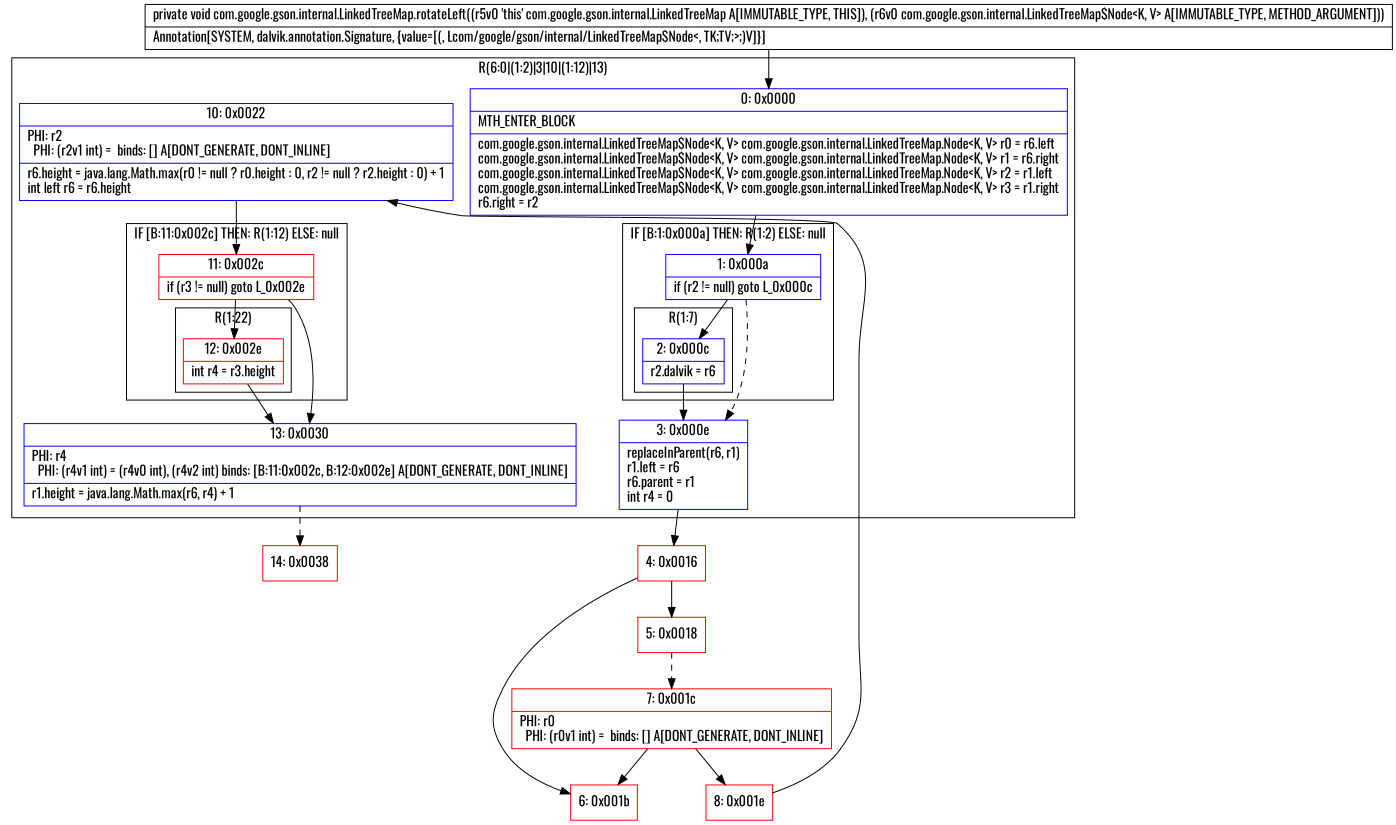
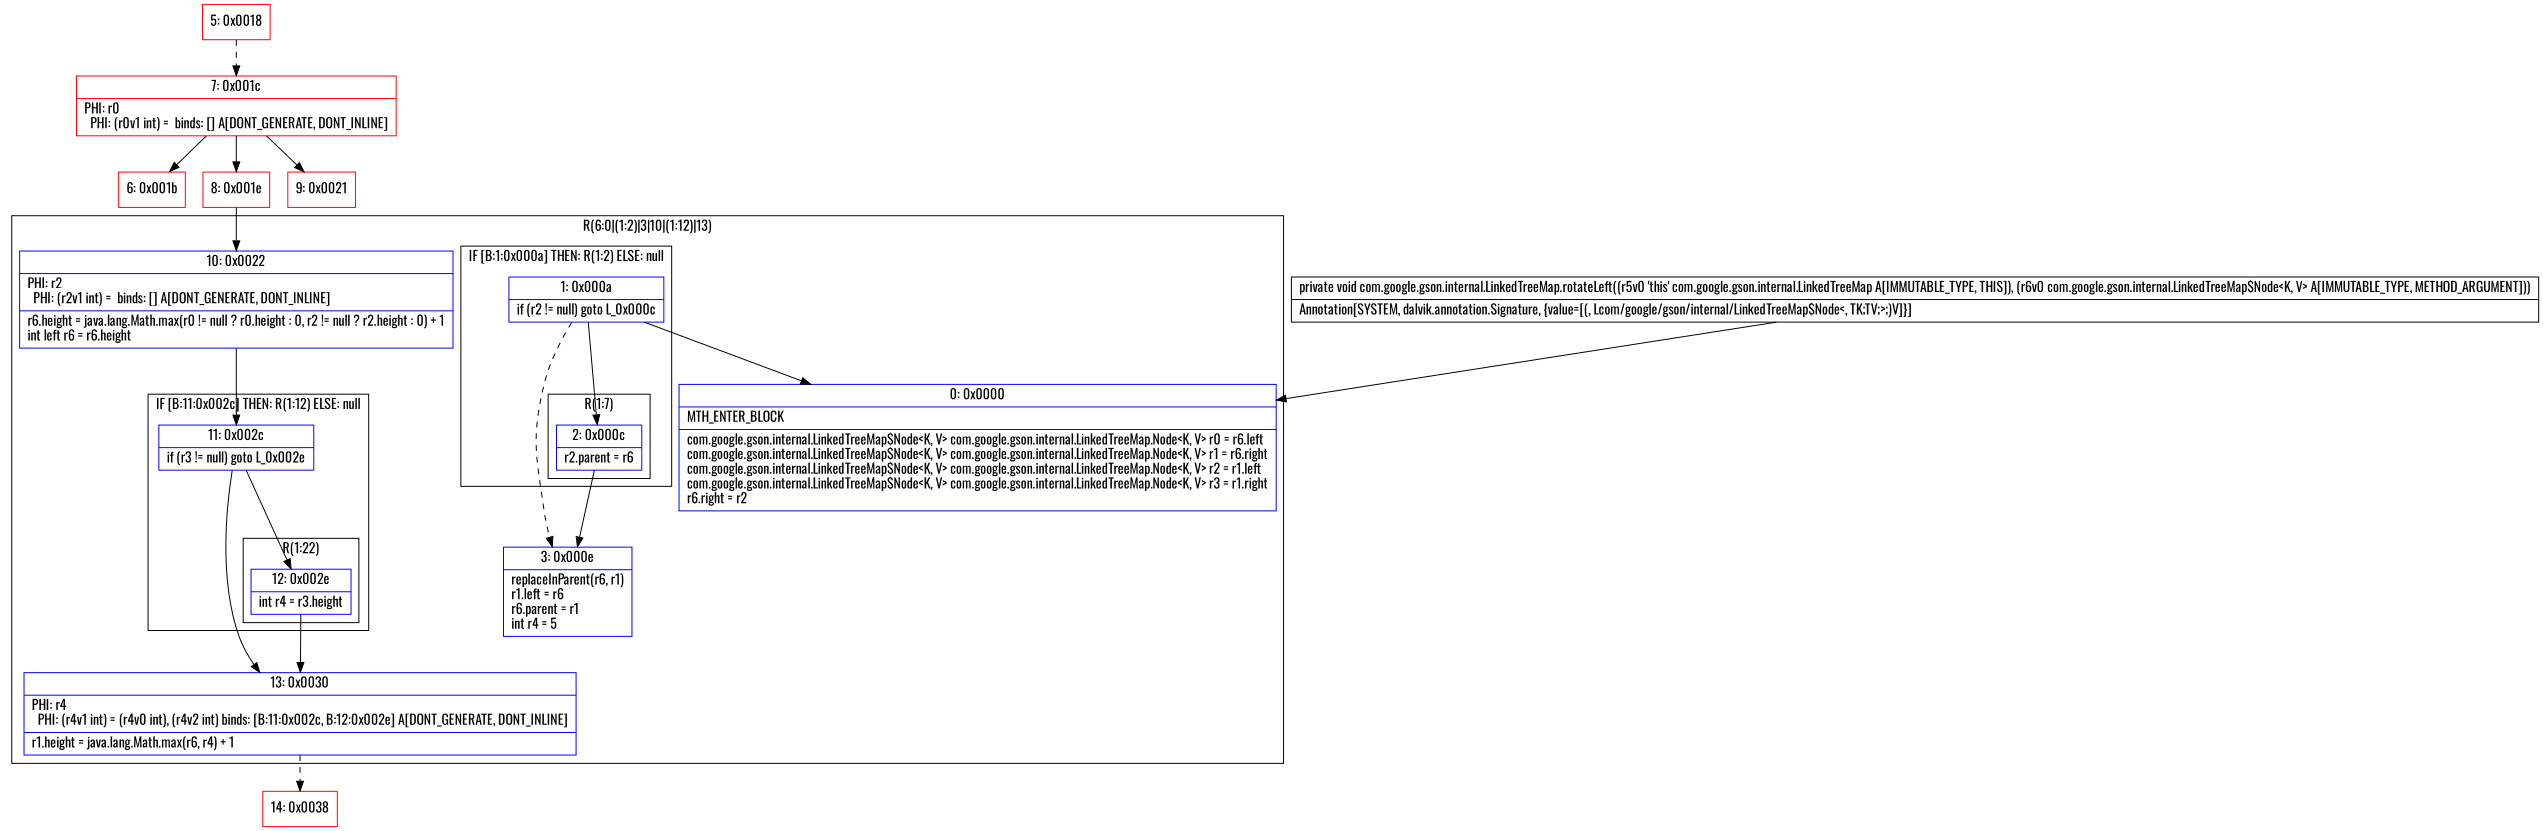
none -> (322, 190)
(753, 230) -> (723, 352)
(236, 277) -> (236, 448)
(233, 361) -> (301, 592)
(683, 372) -> (599, 458)
(651, 498) -> (534, 625)
(672, 563) -> none
